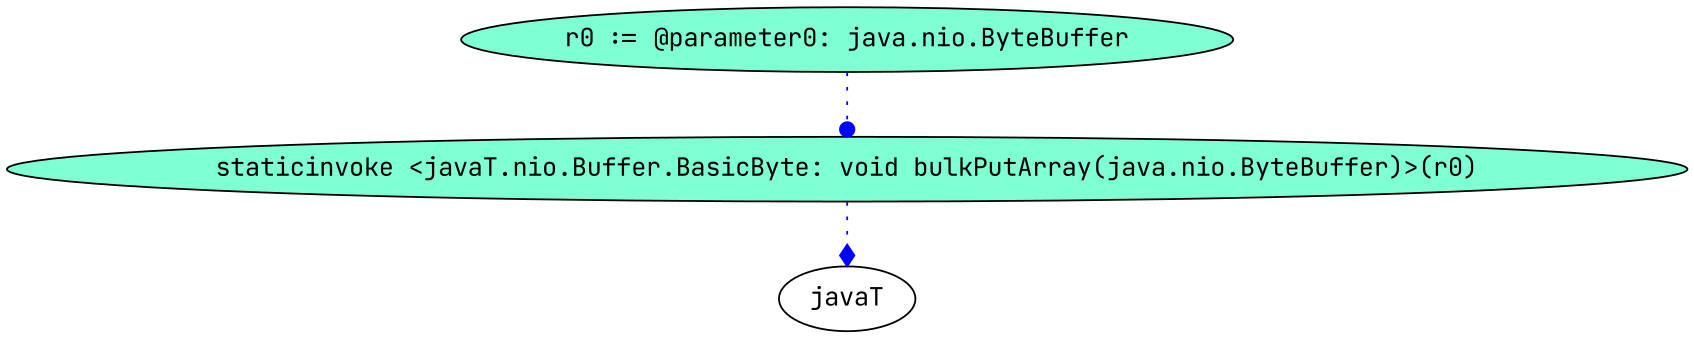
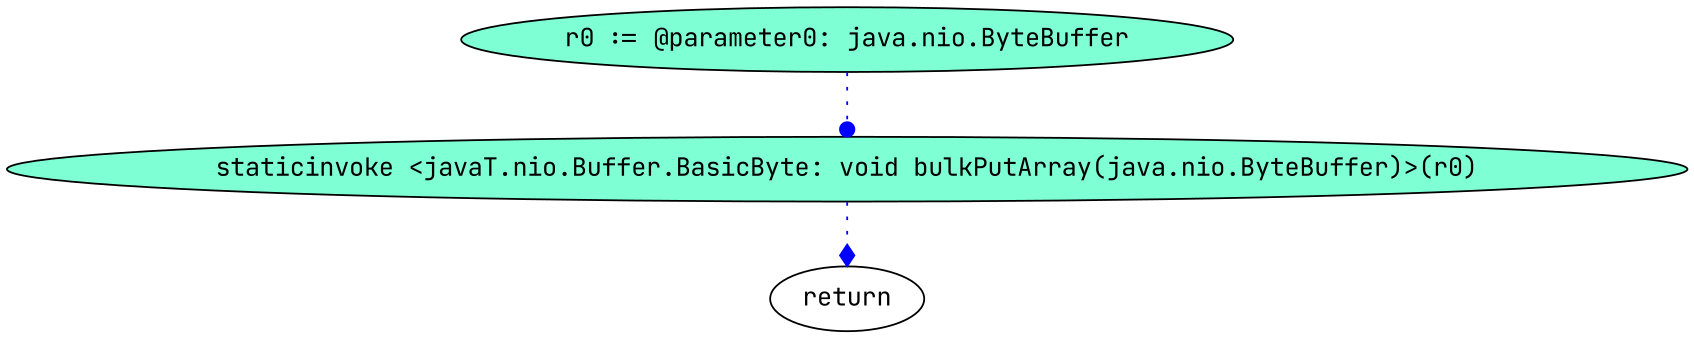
(847, 299) -> (847, 299)
